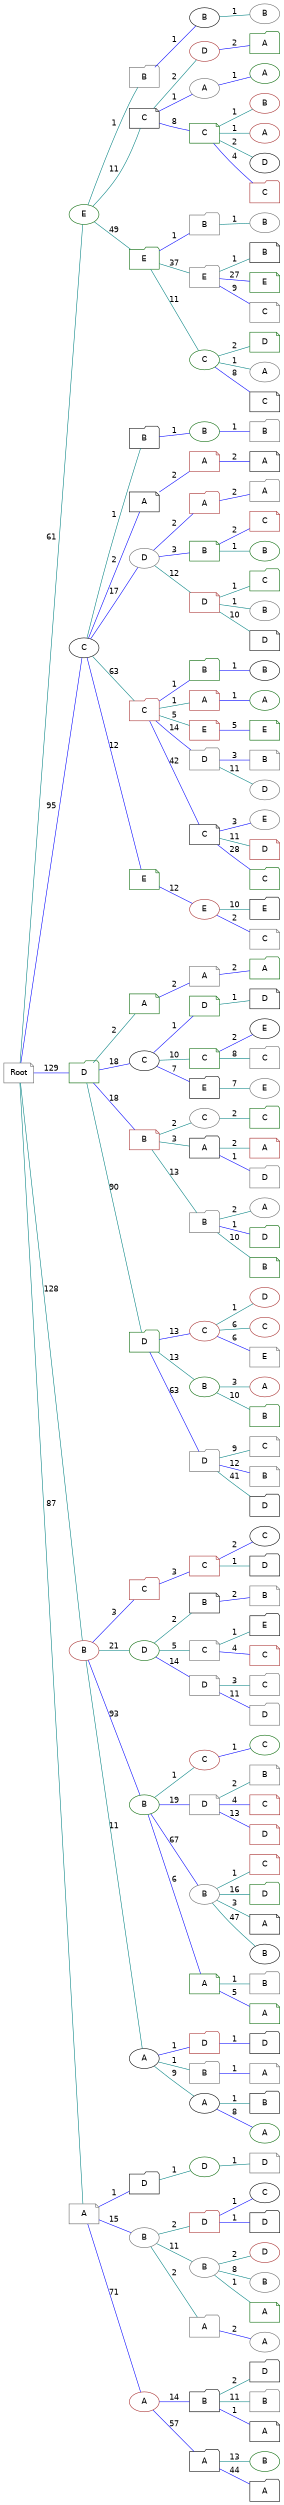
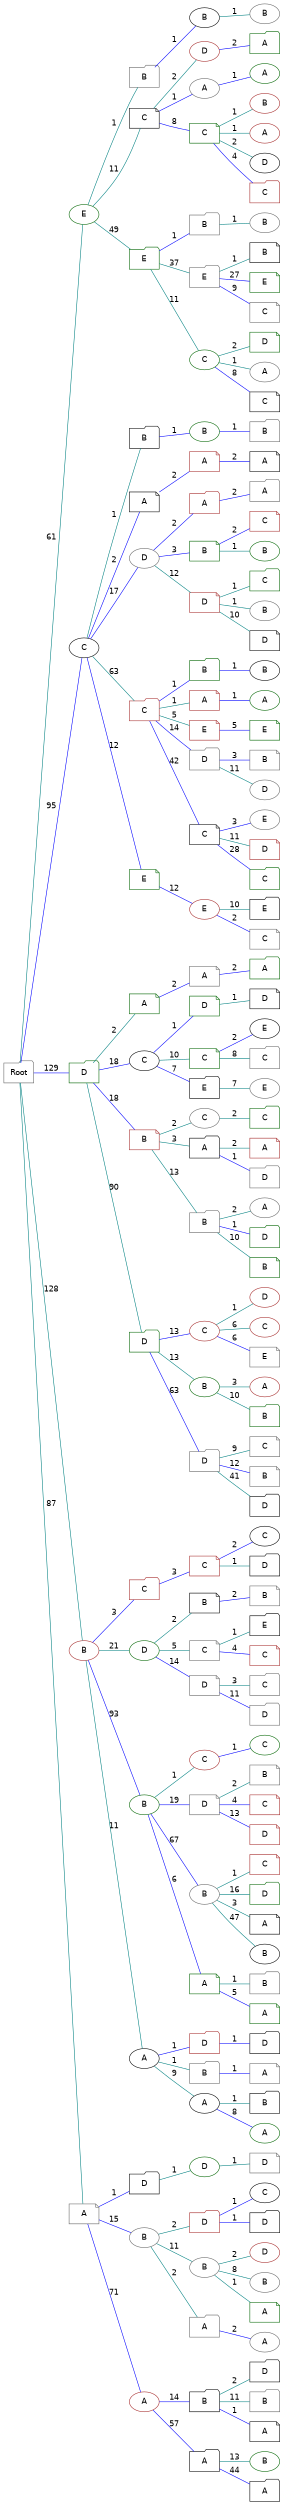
(19, 1073) -> (19, 1073)
